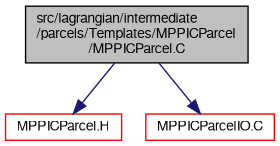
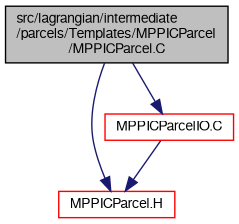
none -> (147, 160)
